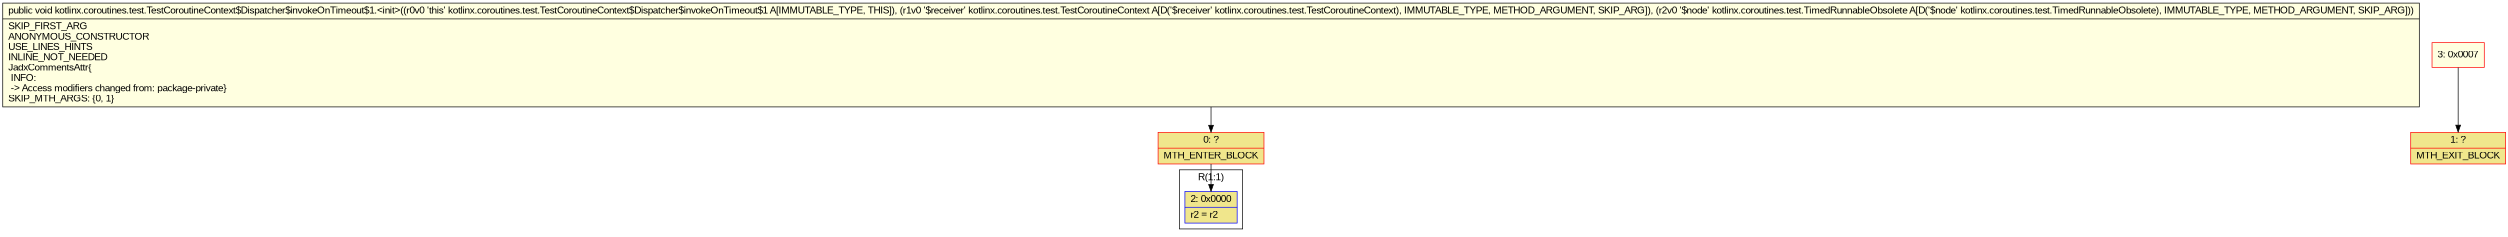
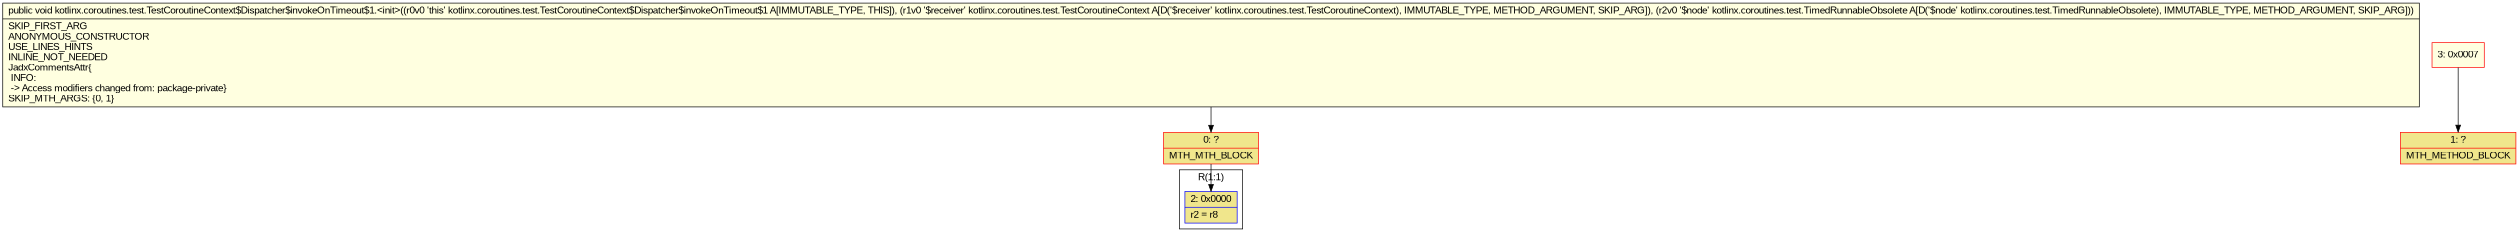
(1211, 156) -> (1211, 156)
(2458, 156) -> (2458, 156)
(1204, 215) -> (1204, 215)
